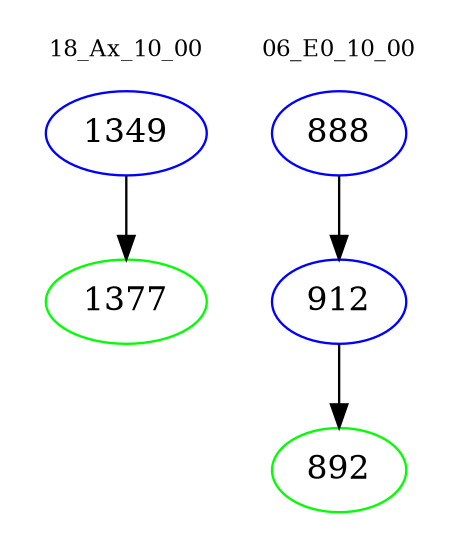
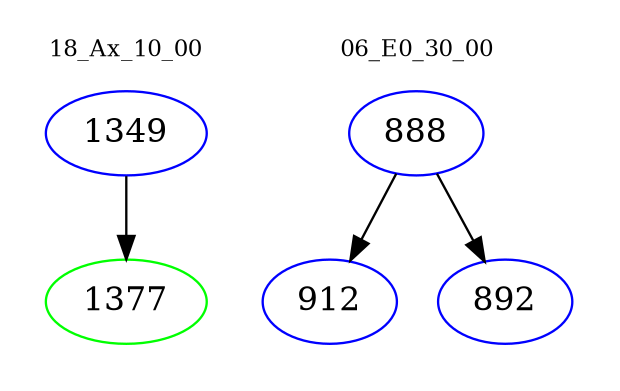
(339, 50) -> (417, 50)
(339, 374) -> (455, 207)
(339, 470) -> (505, 302)
